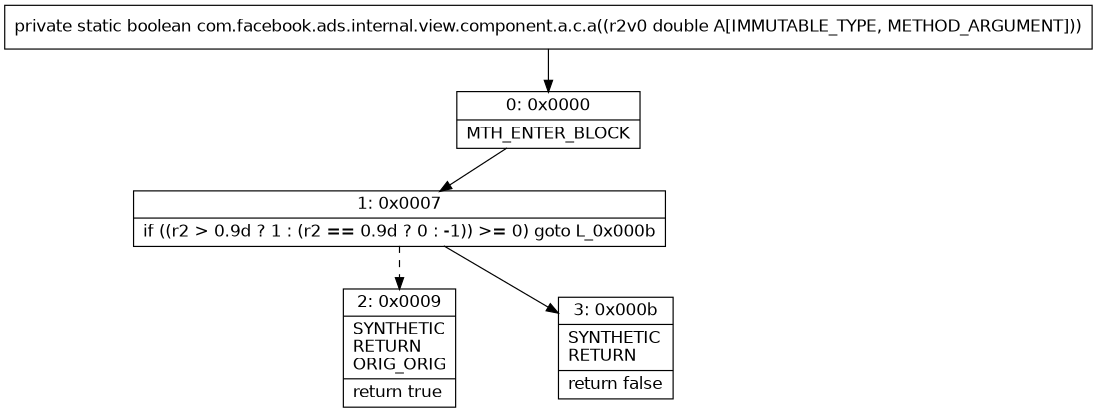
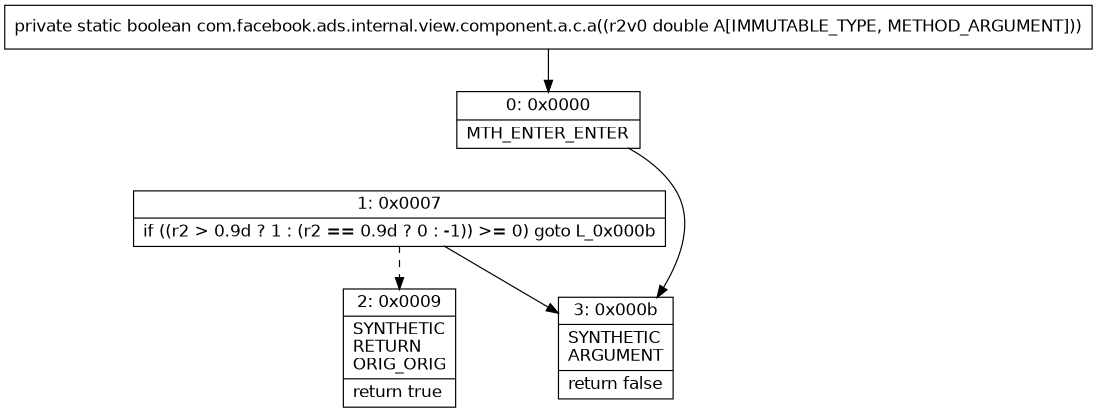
(548, 134) -> (548, 134)
(478, 166) -> (683, 208)
(602, 356) -> (616, 356)
